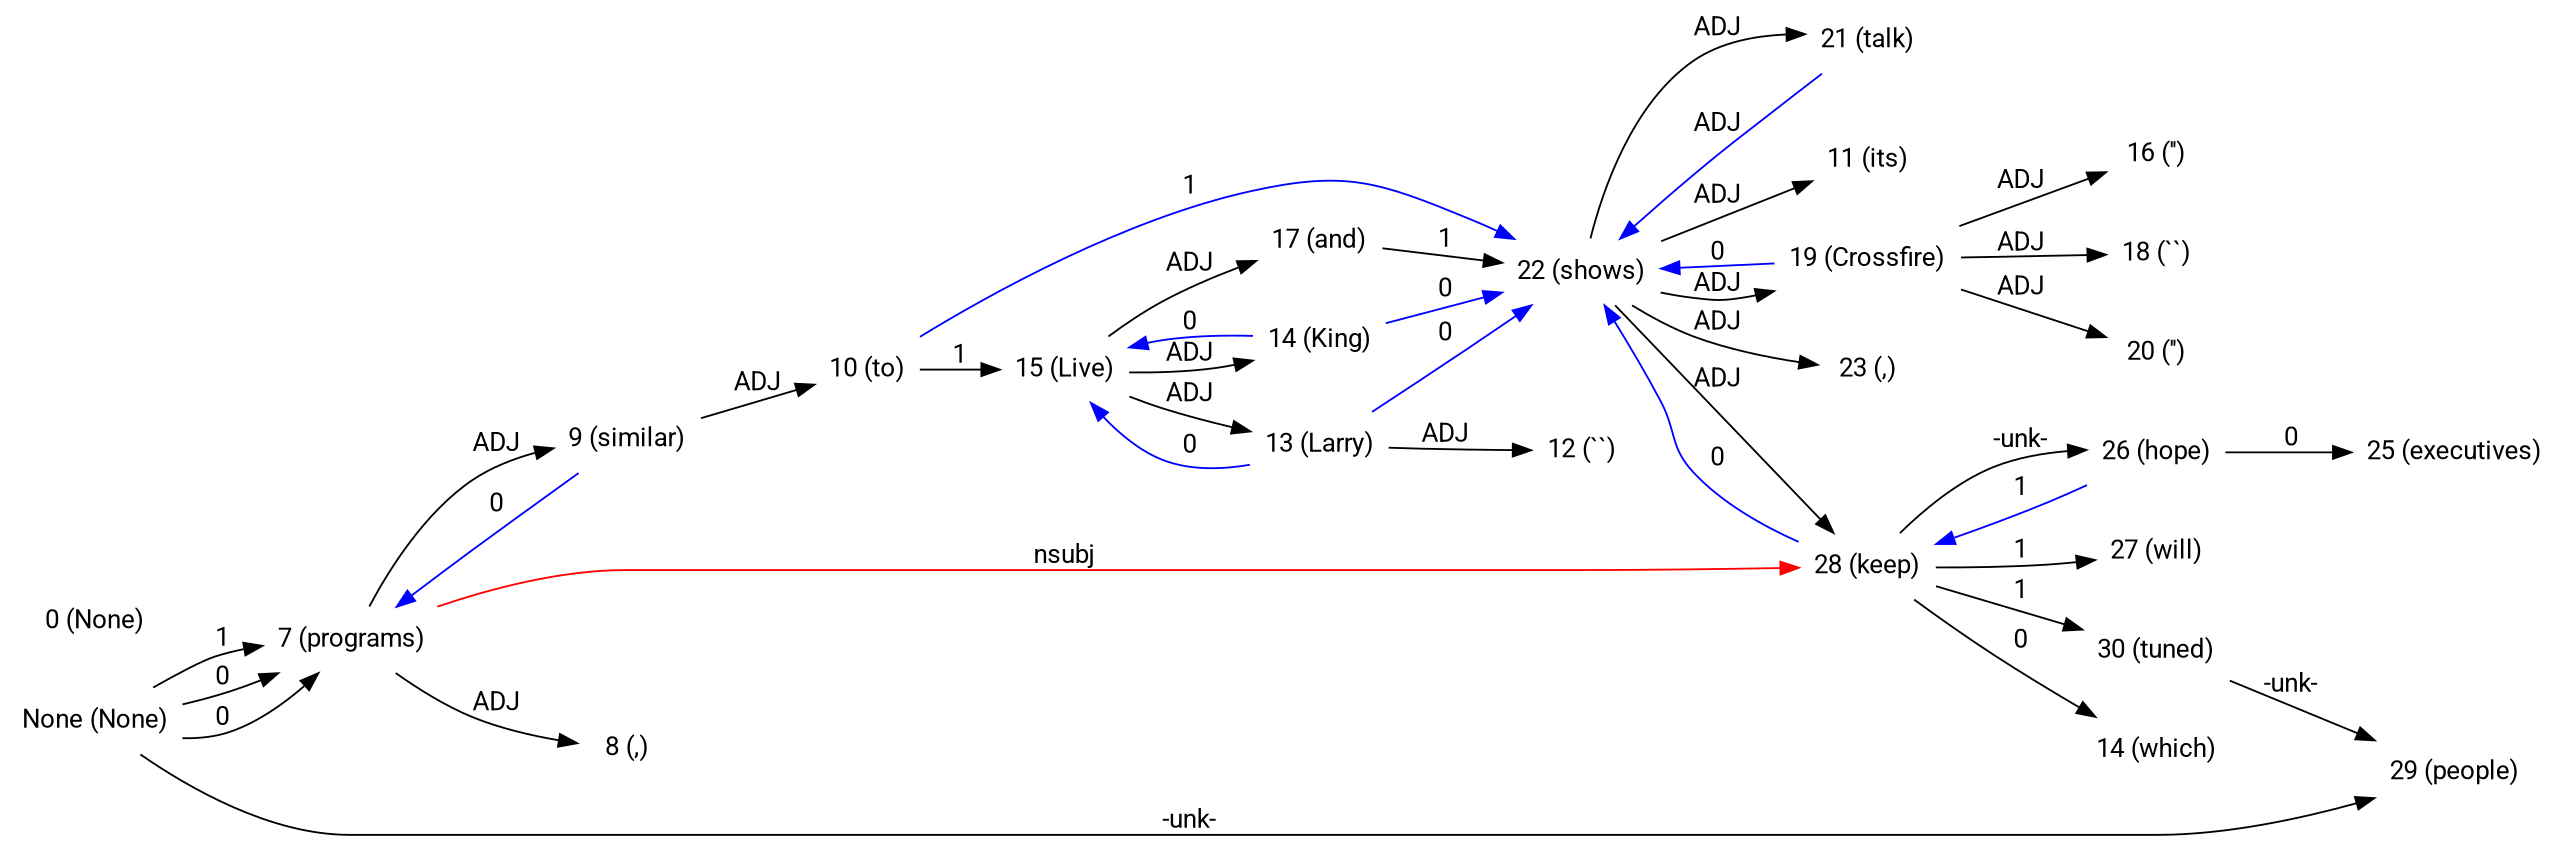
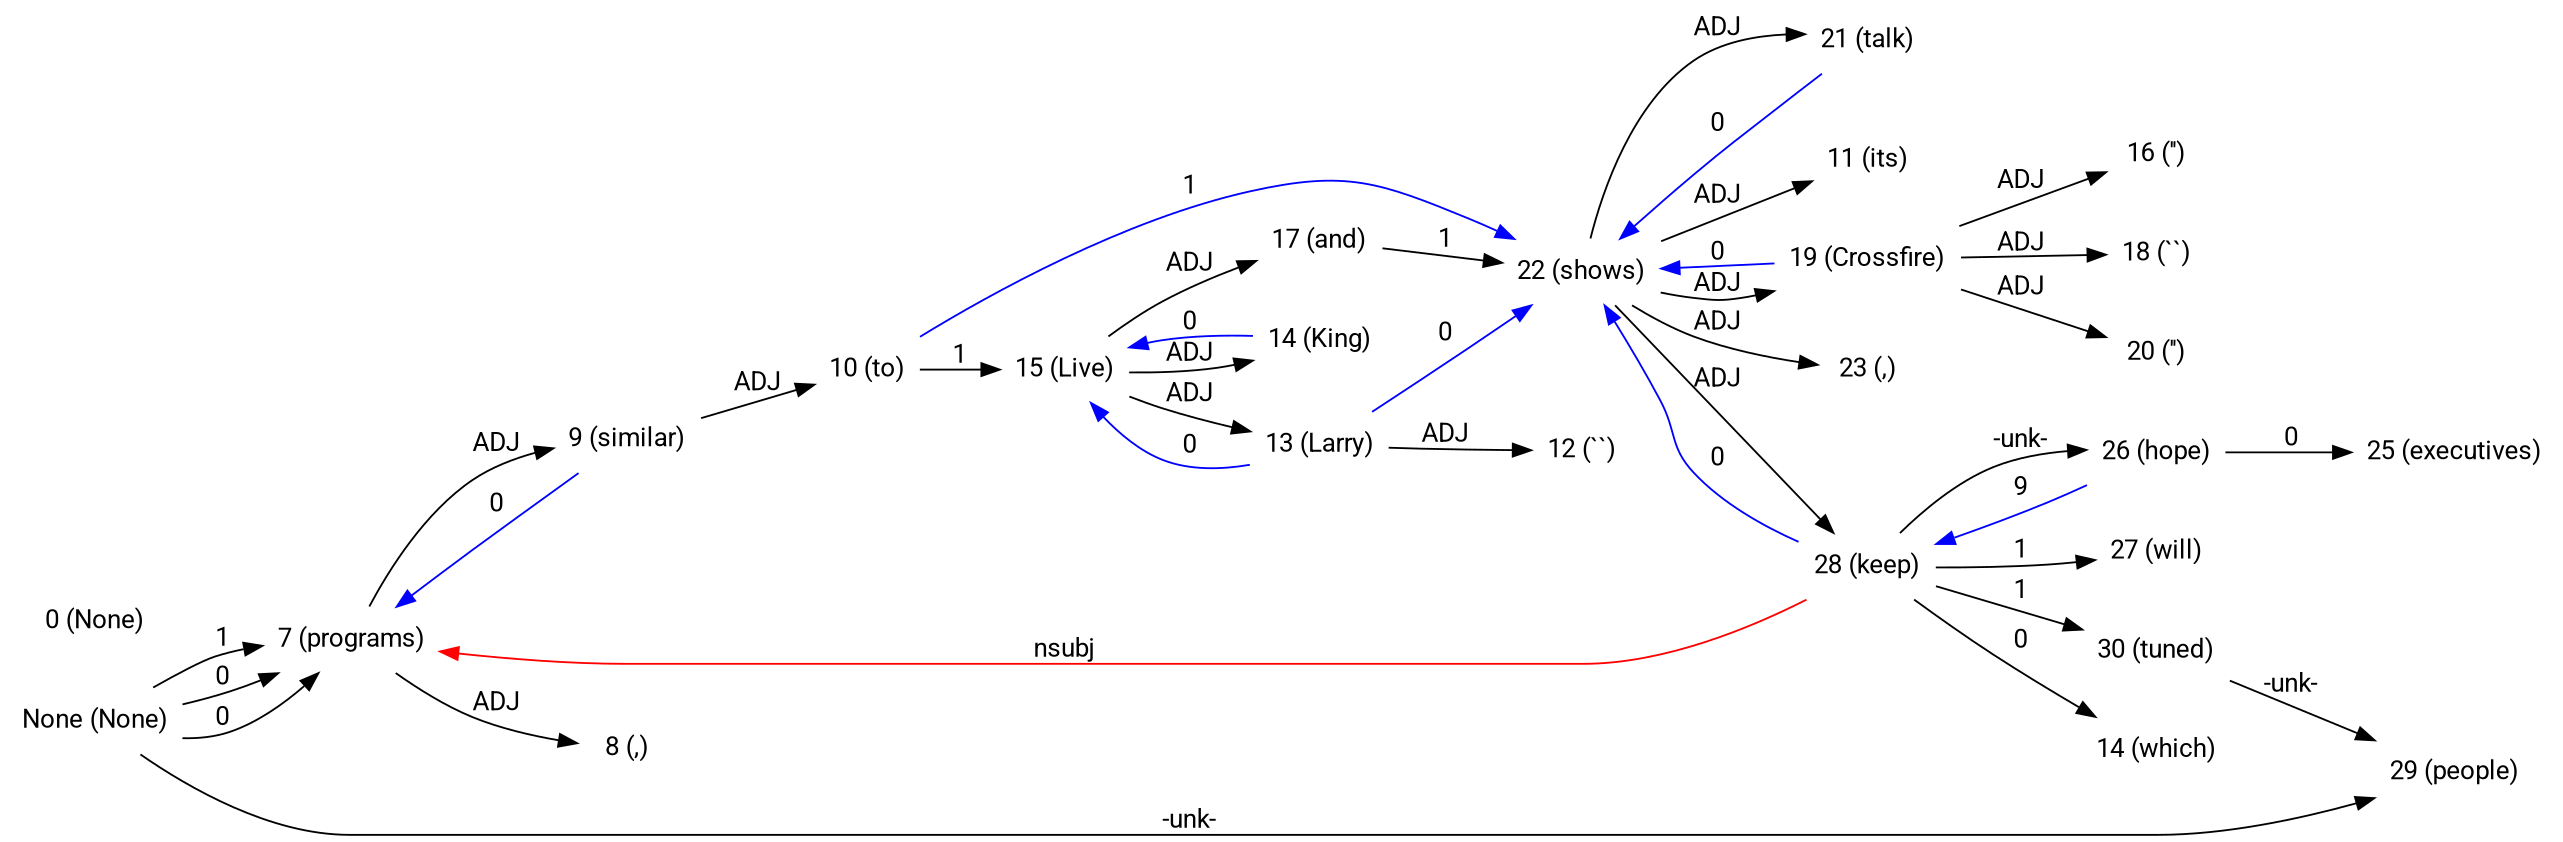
(1718, 124) -> (1718, 124)
(1435, 310) -> none
(2021, 488) -> (2021, 488)
(1107, 570) -> (1138, 664)
